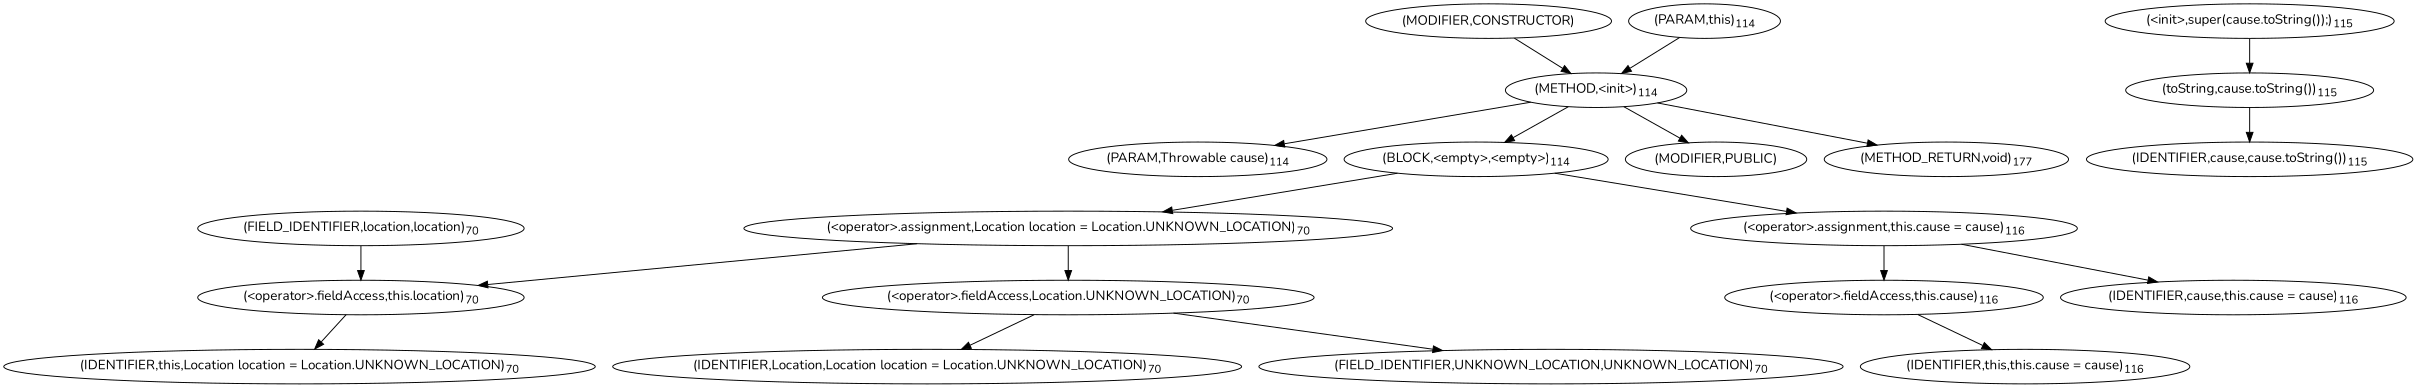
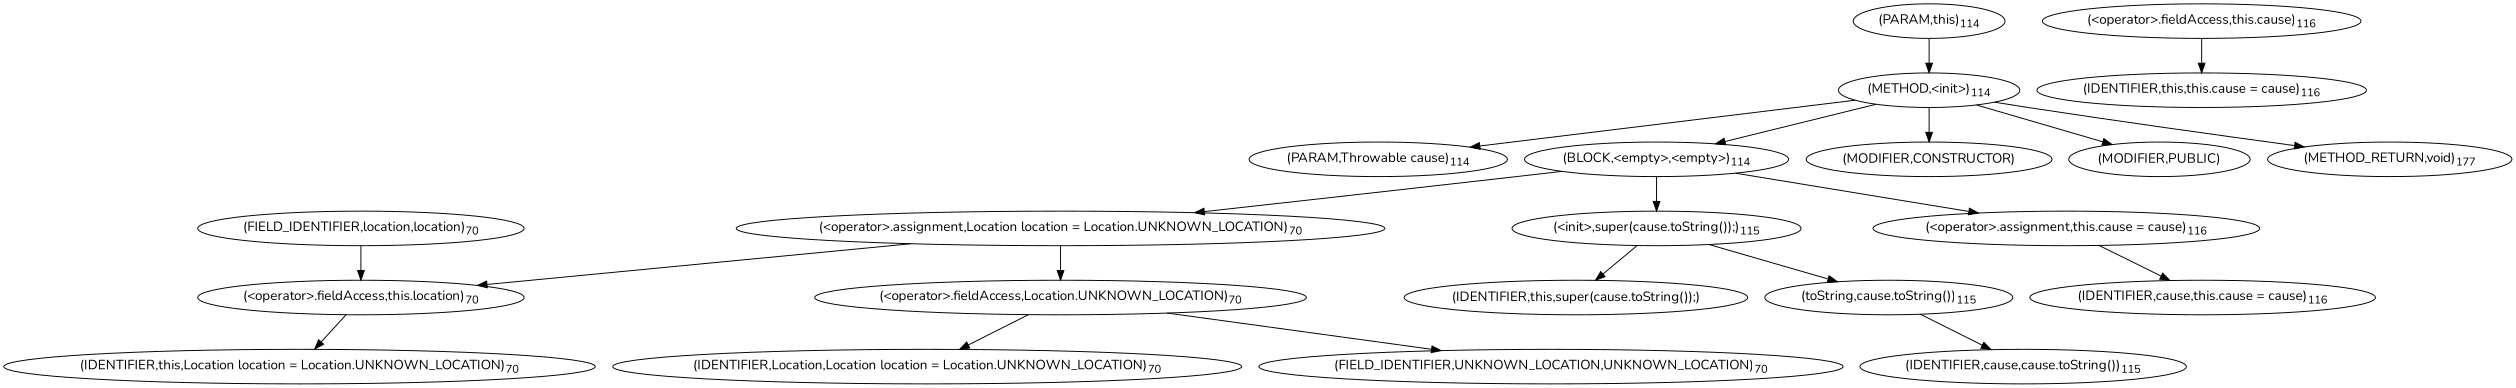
(1538, 53) -> (1929, 120)
none -> (1657, 189)
(1884, 258) -> none
none -> (1576, 298)
